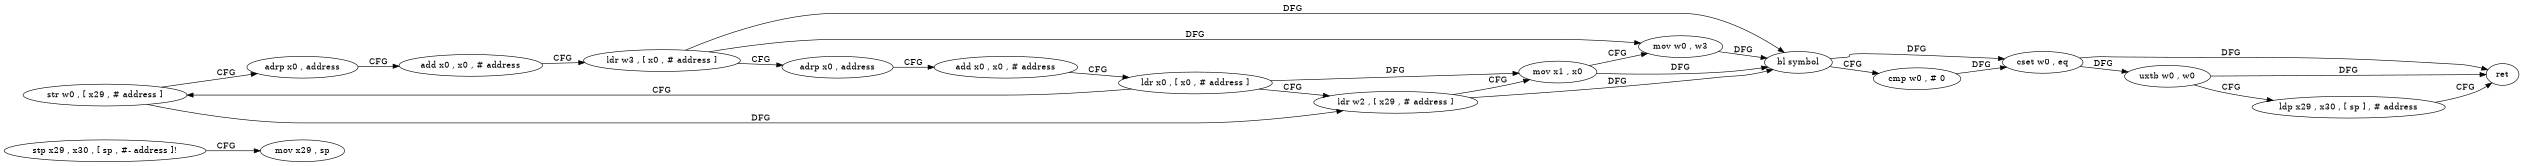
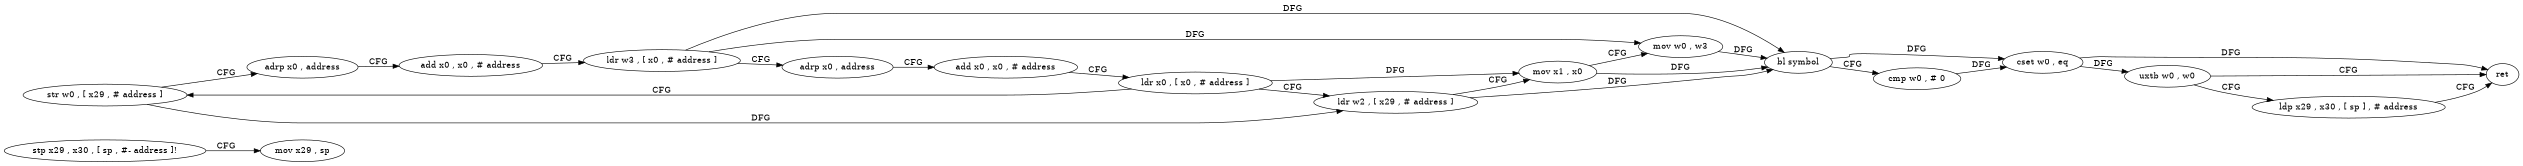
(2349, 71) -> (2349, 71)
